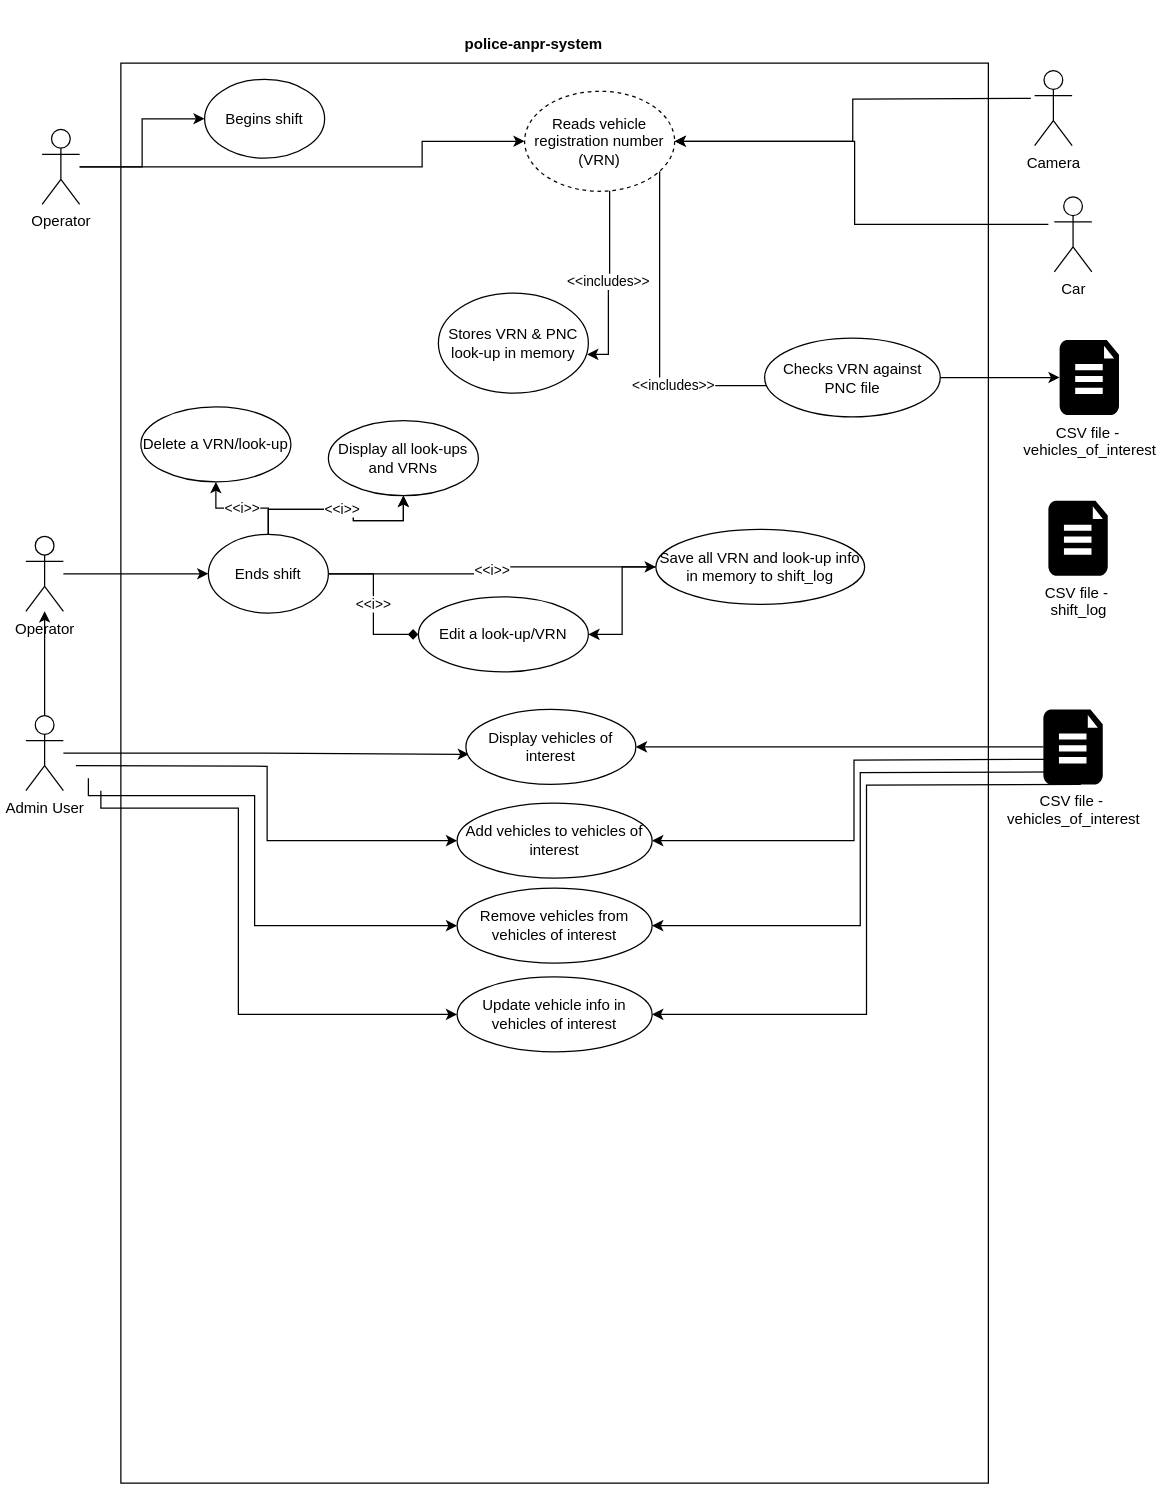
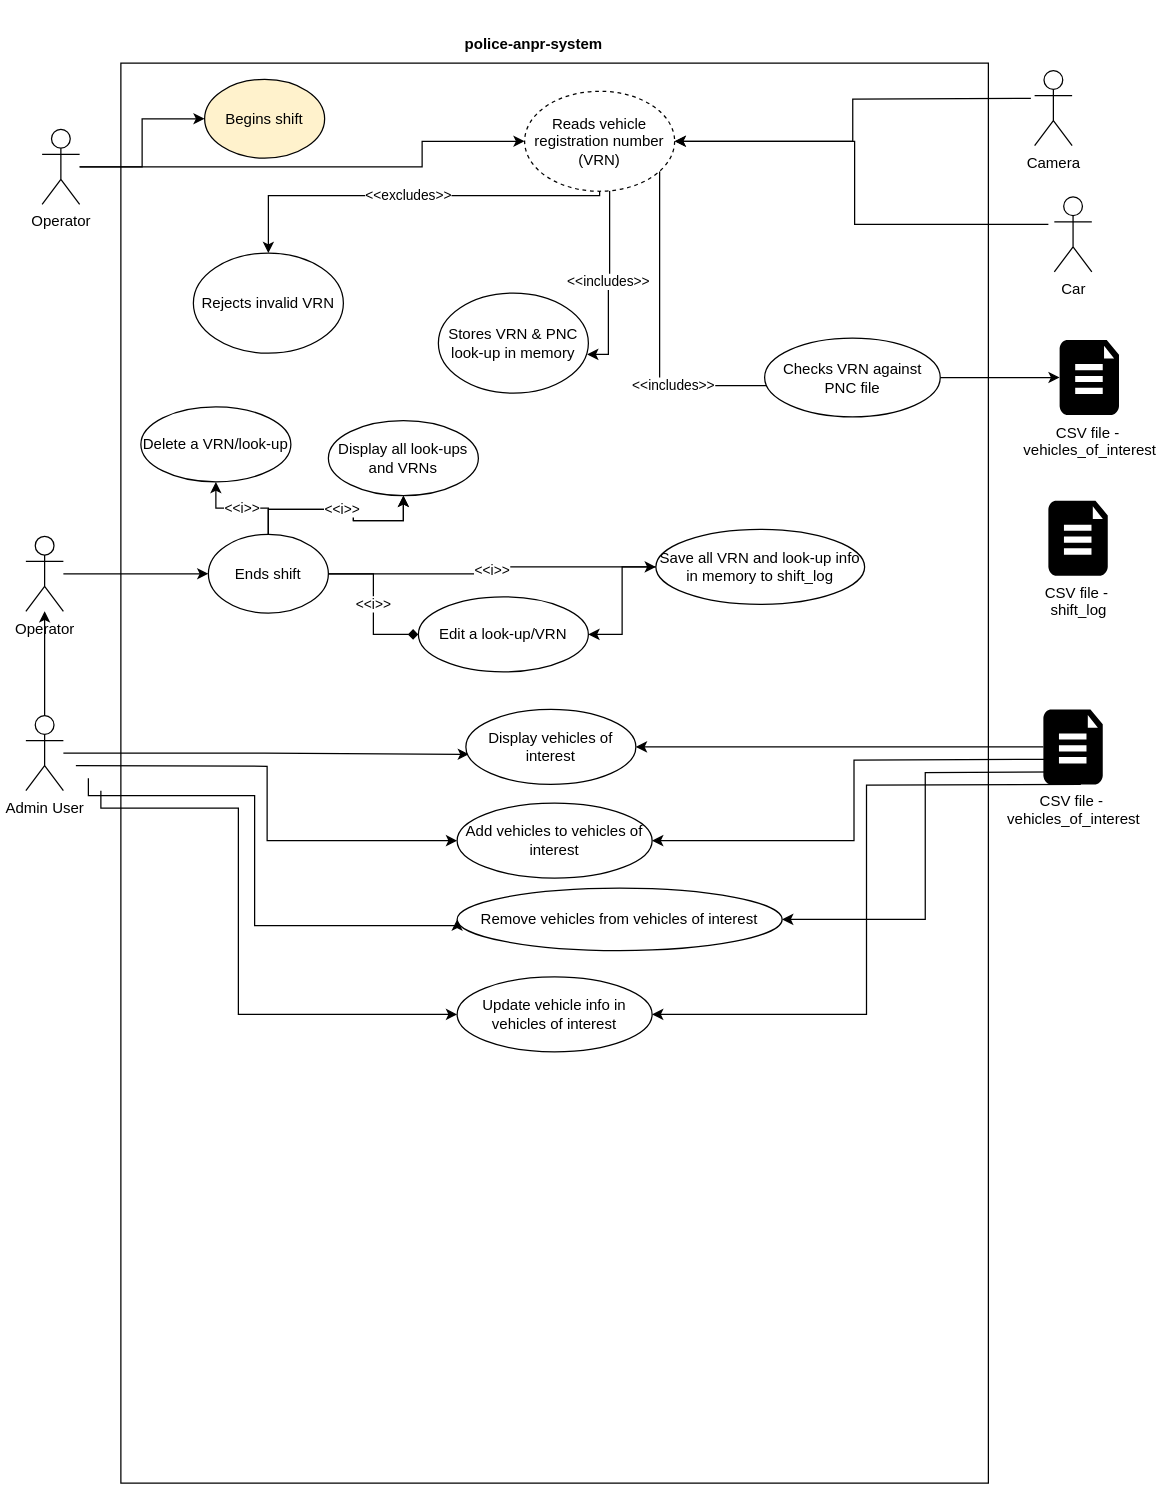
(264, 119) -> (264, 119)
none -> (411, 196)
none -> (268, 303)
(554, 926) -> (619, 919)
